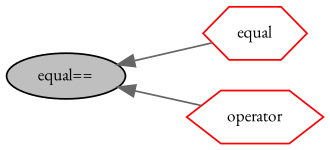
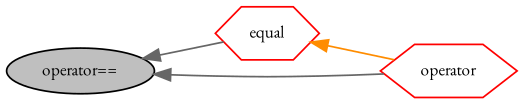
none -> (361, 53)
(66, 76) -> (81, 71)
